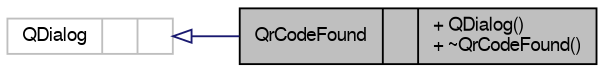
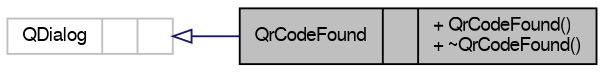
(479, 25) -> (503, 25)
